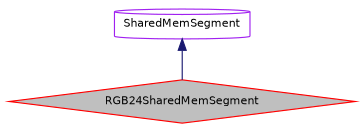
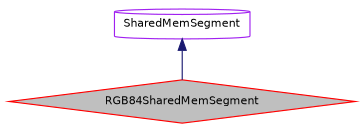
(182, 101) -> (182, 101)
